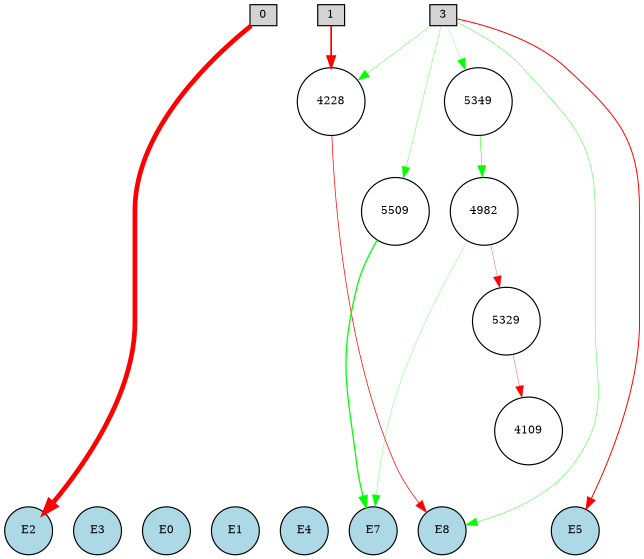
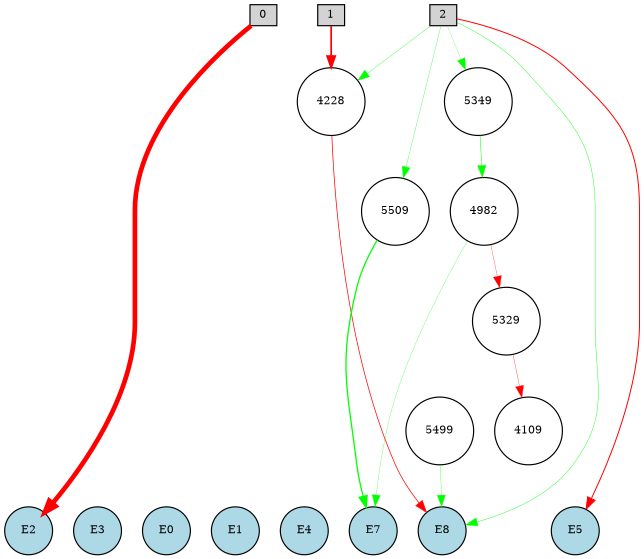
(443, 15) -> (443, 15)
none -> (440, 431)
